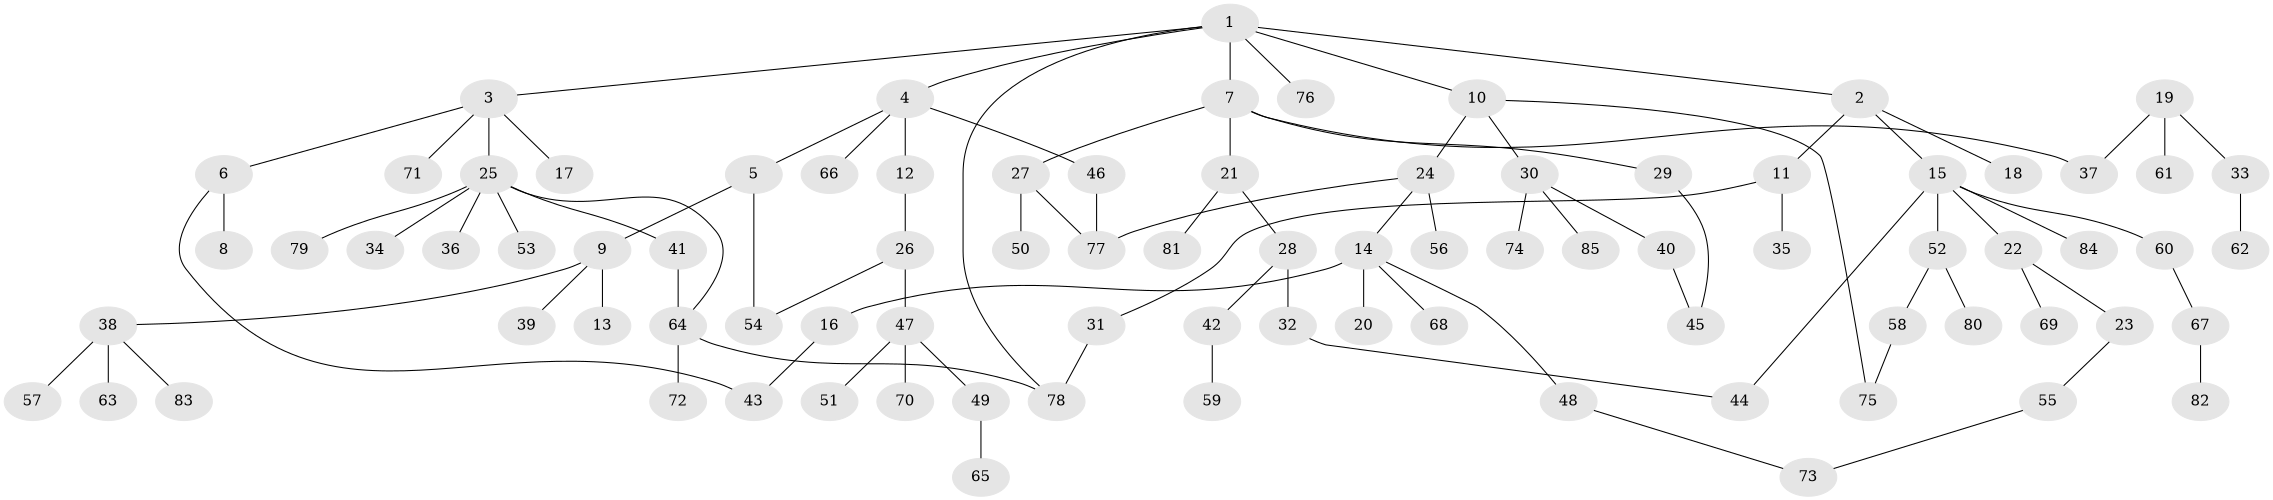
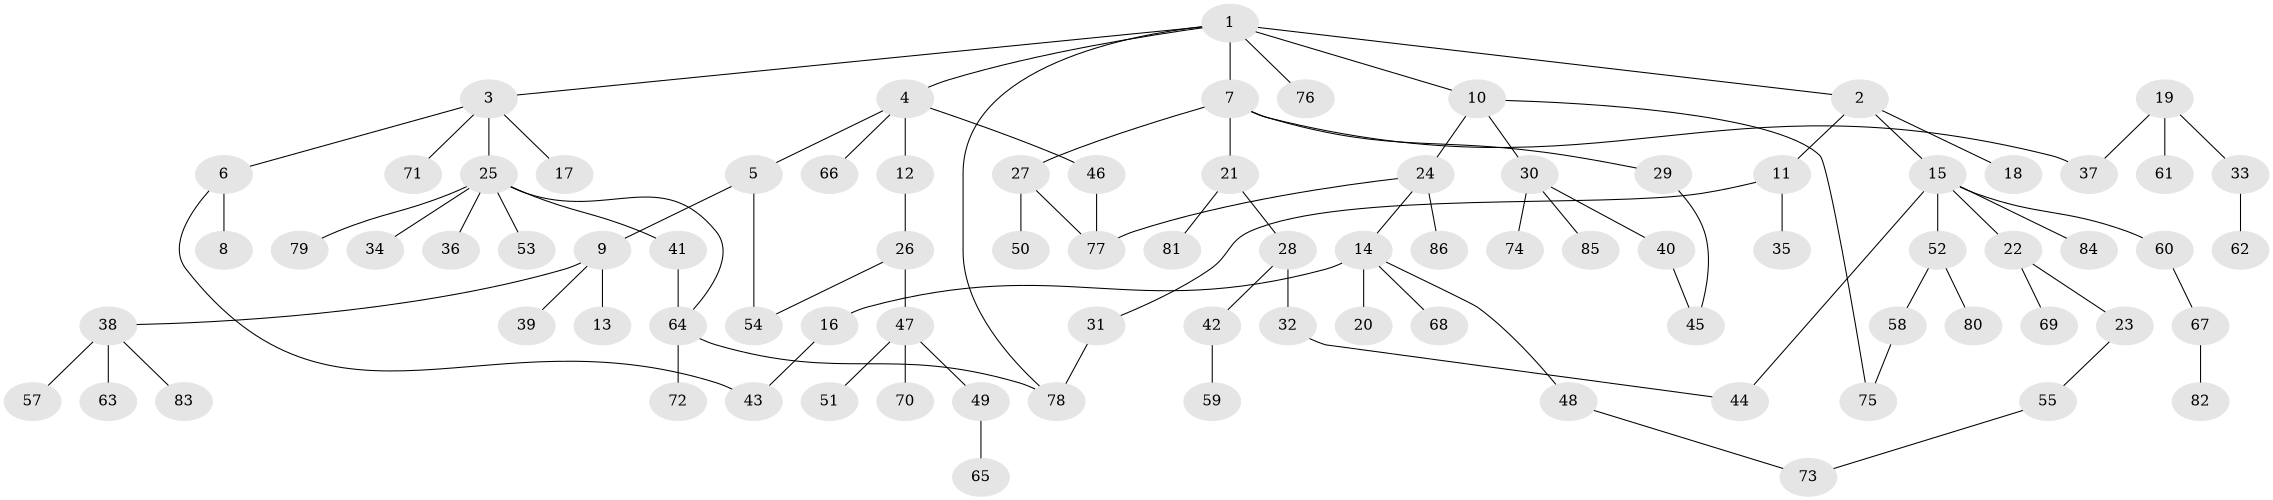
(1439, 250) -> (1439, 250)
